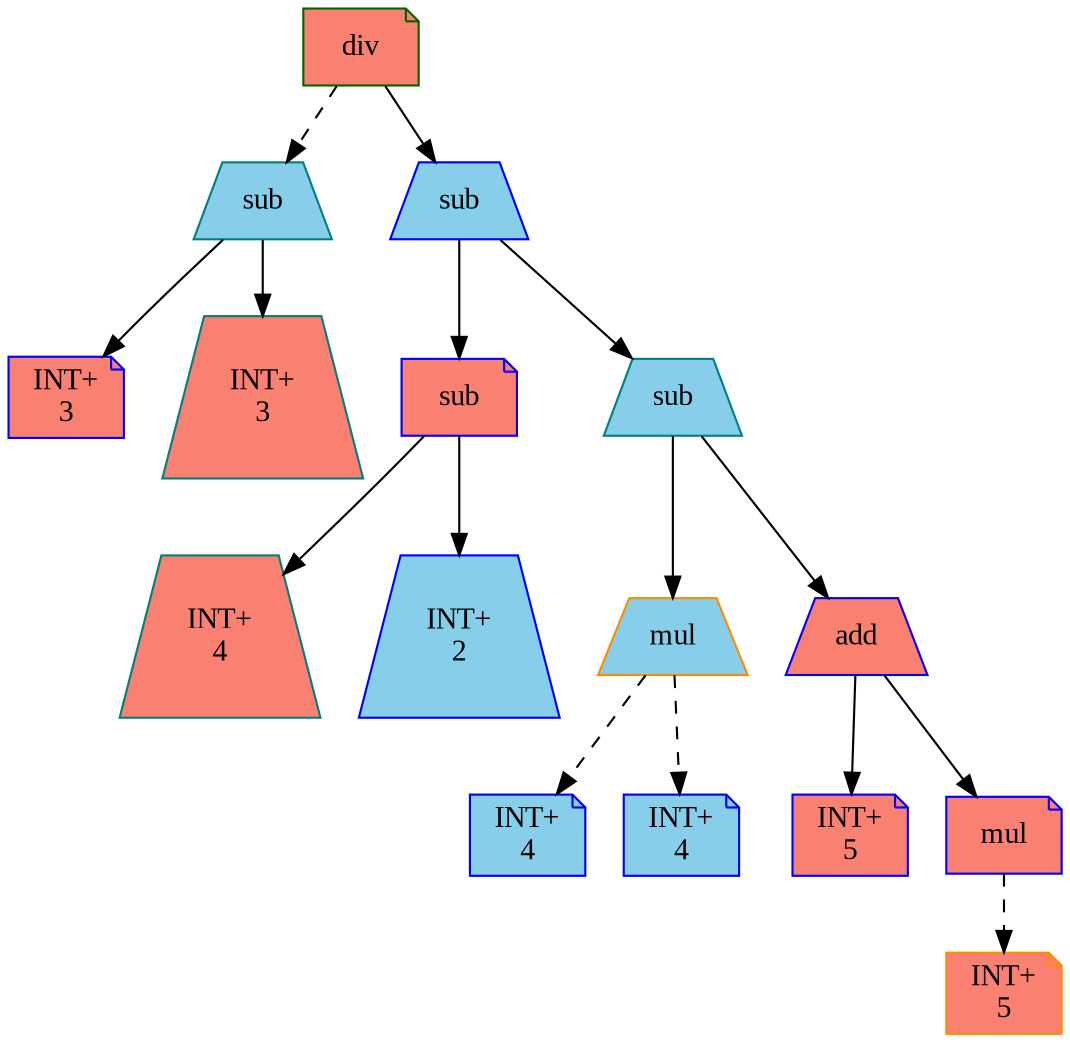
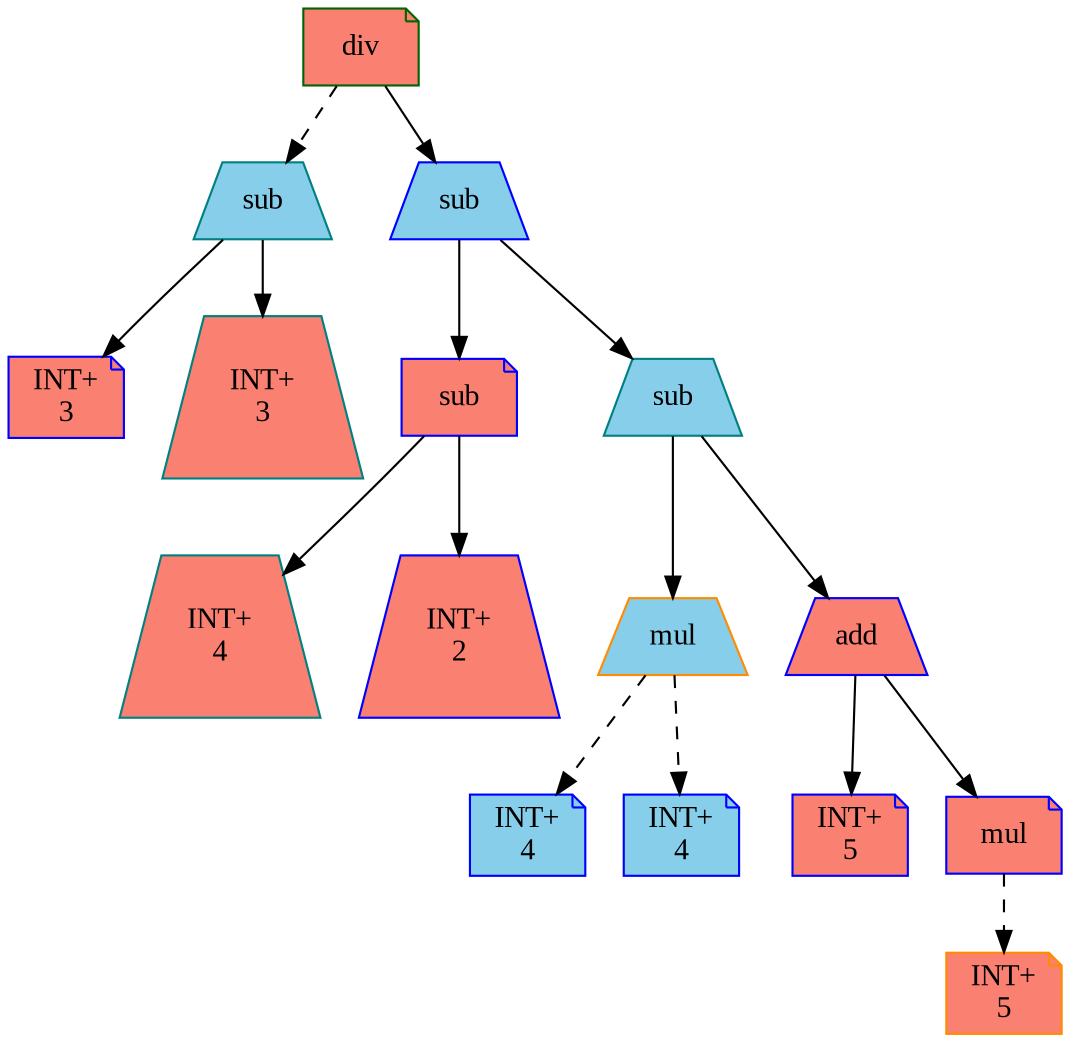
(459, 637) -> (459, 637)
